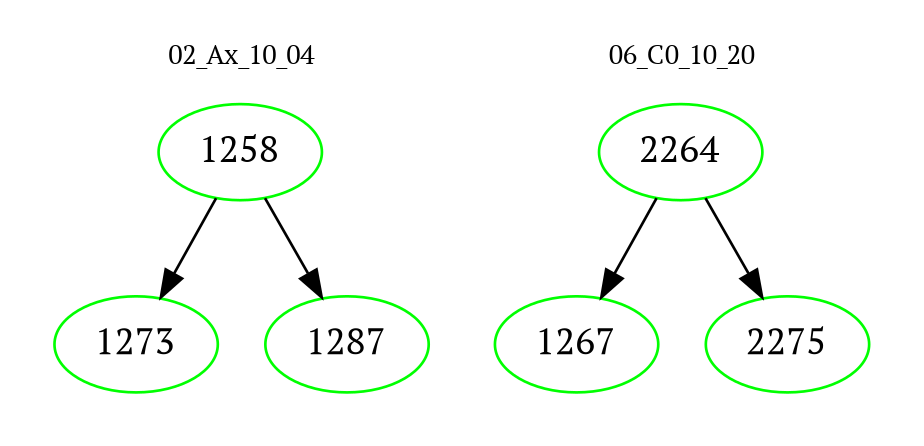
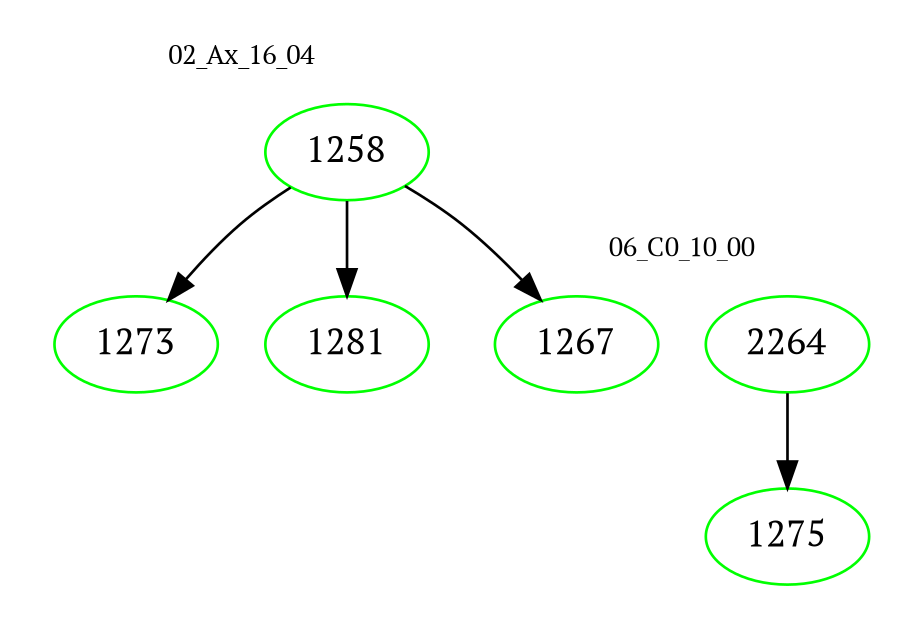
(242, 57) -> (242, 57)
(682, 57) -> (682, 250)
(636, 236) -> (490, 248)
(347, 344) -> (347, 344)
(787, 344) -> (787, 537)
